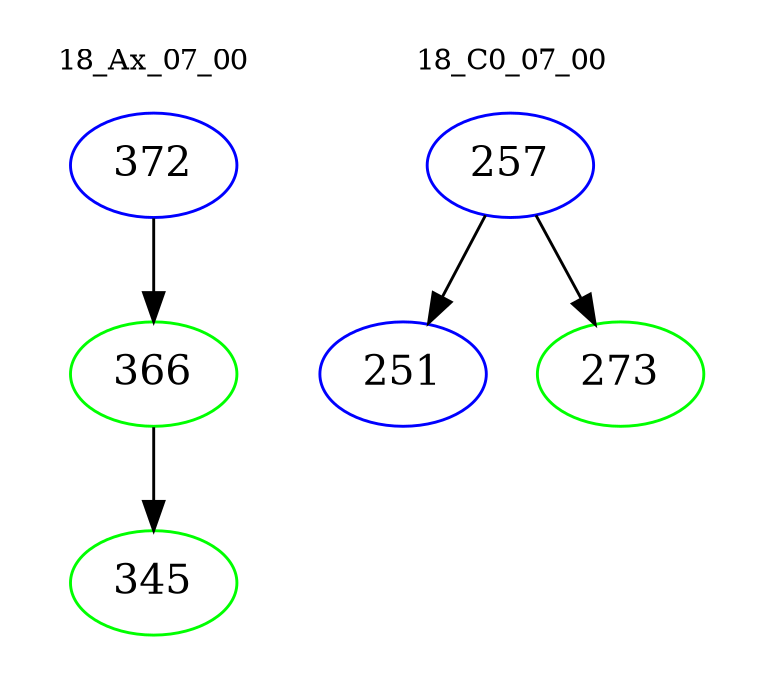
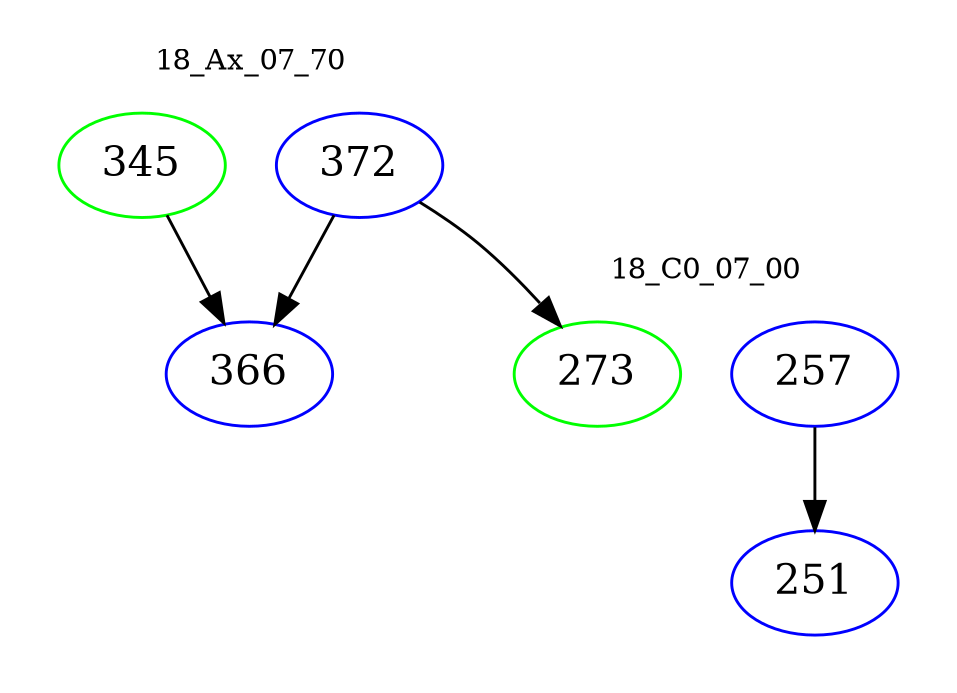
(154, 62) -> (251, 62)
(558, 257) -> (510, 272)
(154, 374) -> (249, 374)
(154, 464) -> (189, 256)
